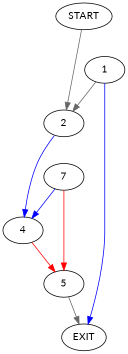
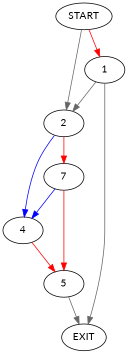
none -> (93, 40)
none -> (64, 146)
(105, 201) -> (105, 201)
